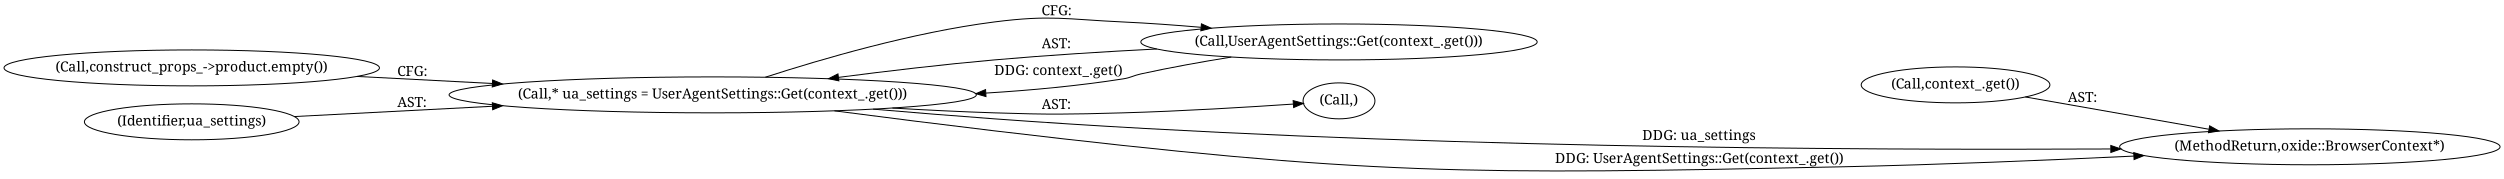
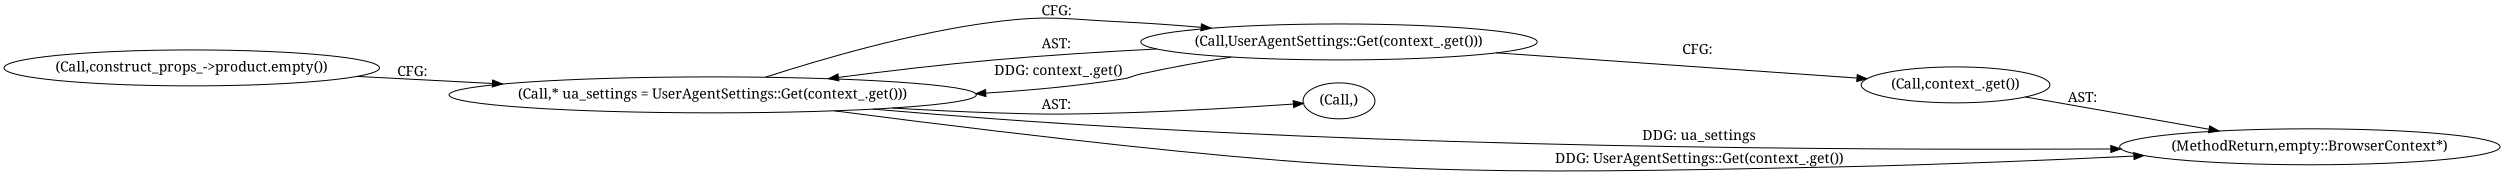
none -> (1677, 65)
(192, 122) -> none
(2310, 147) -> (2310, 147)
